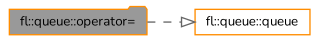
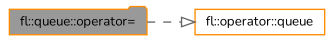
(253, 22) -> (260, 22)
